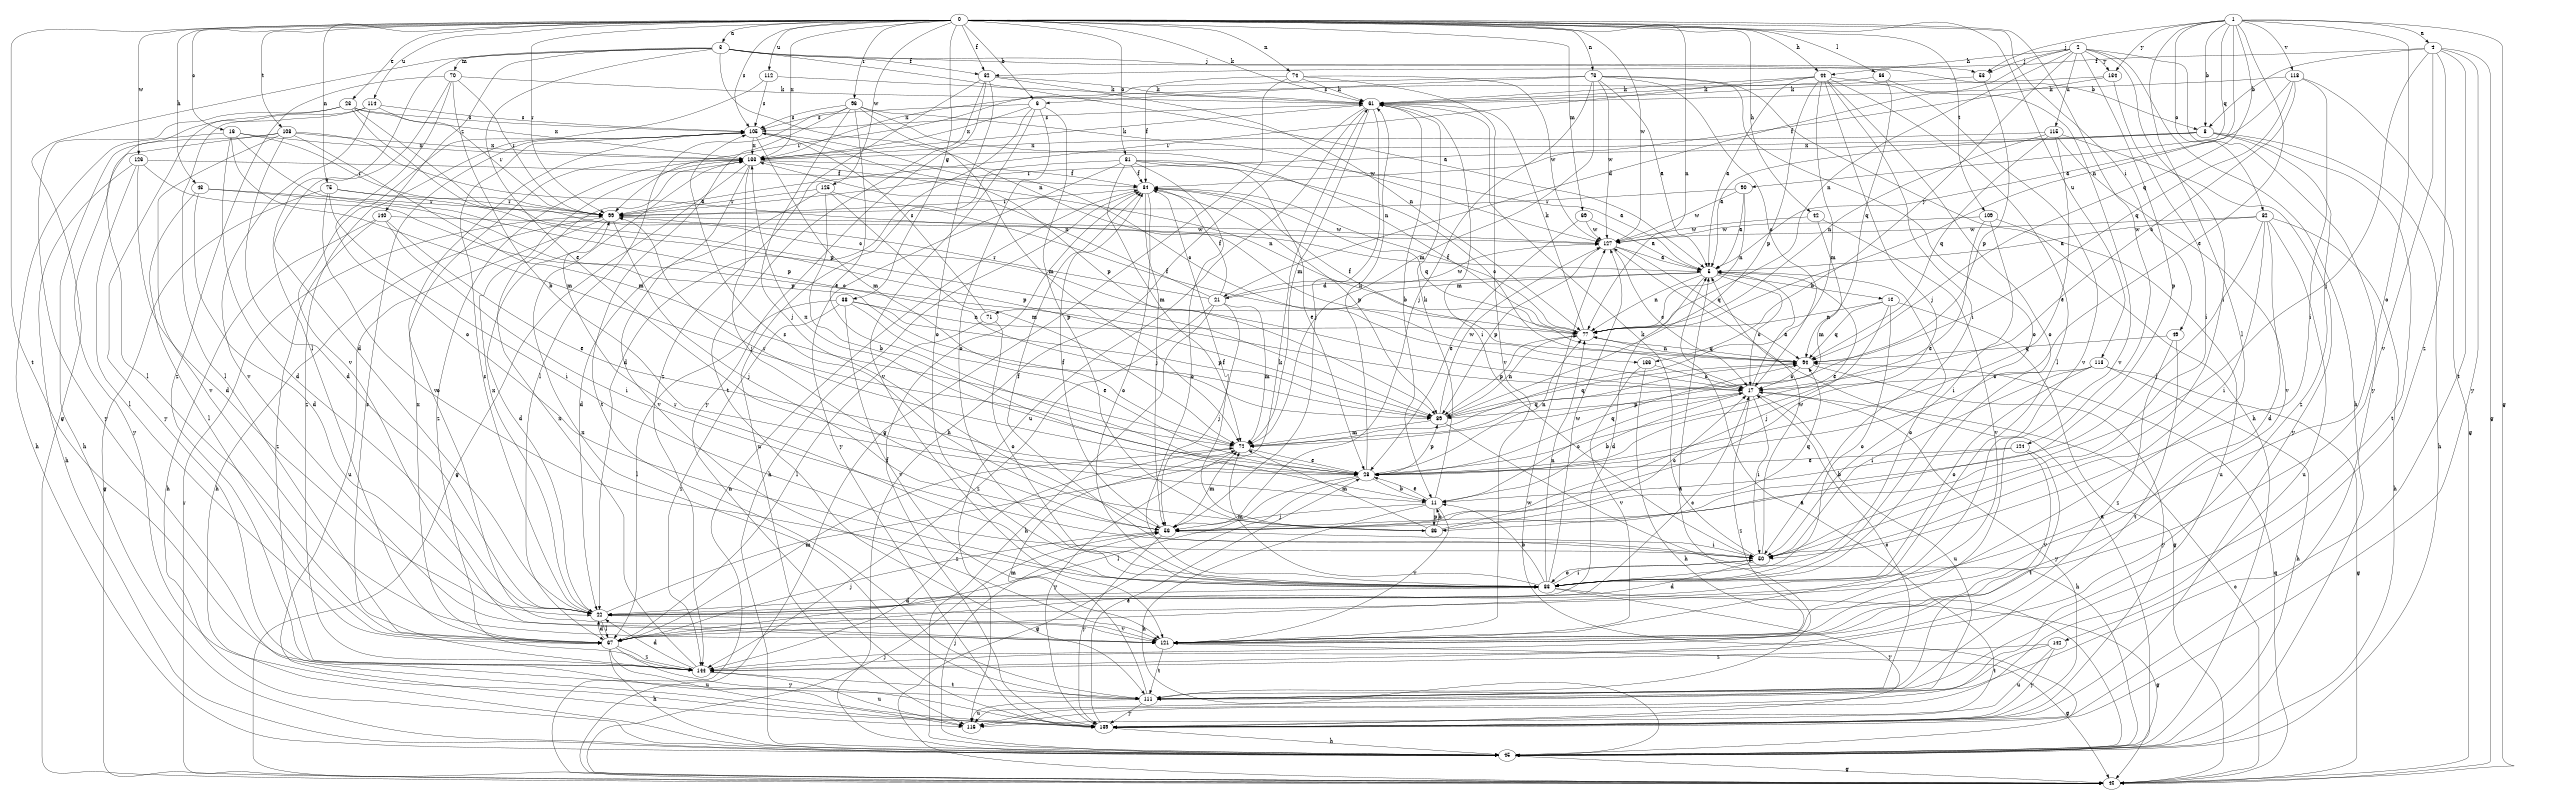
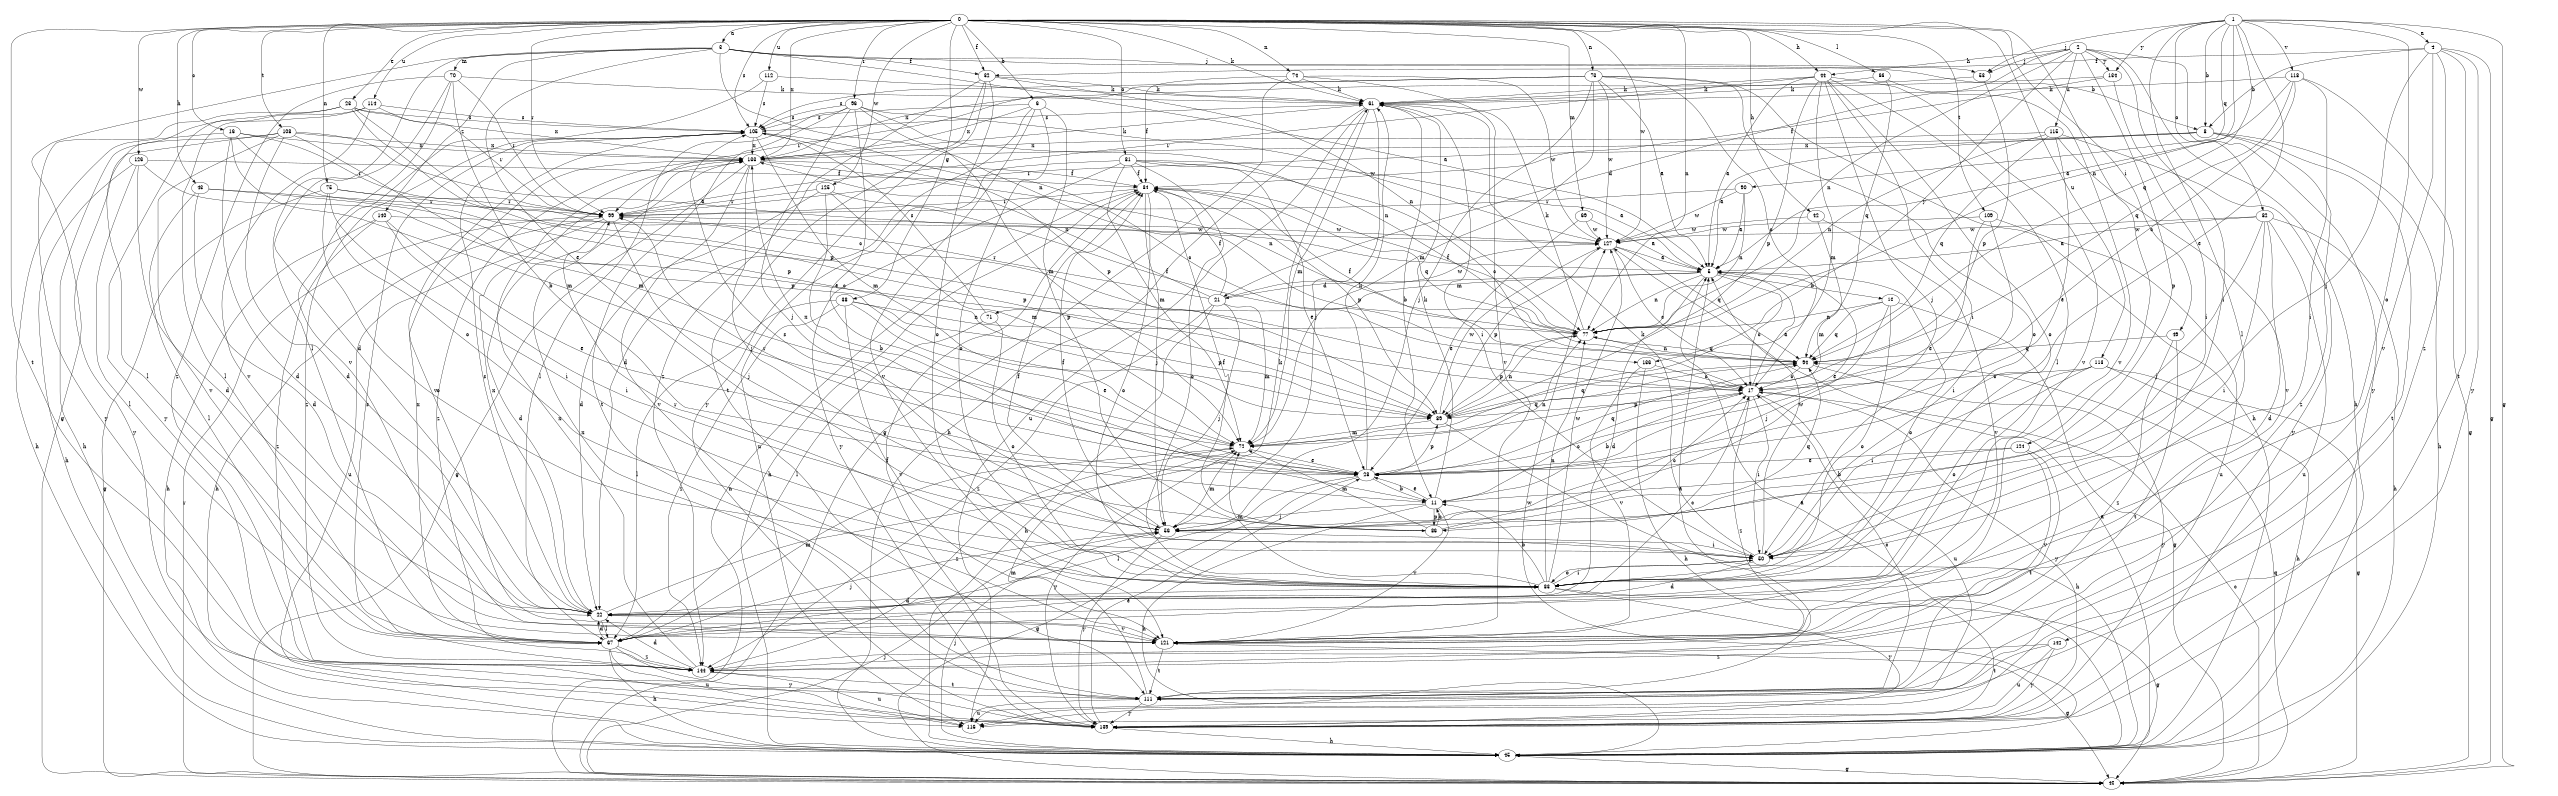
(1397, 84) -> (1129, 85)
